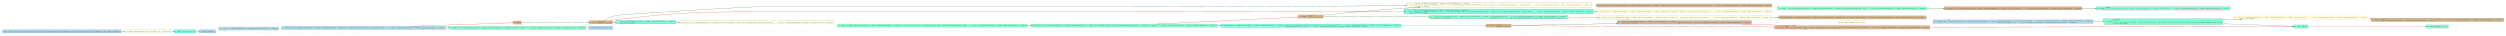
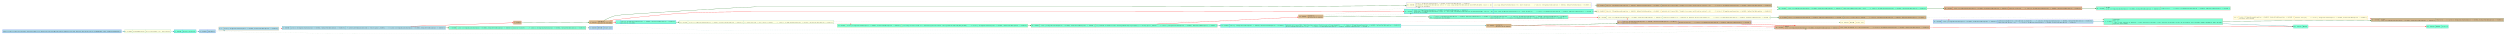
(1371, 11) -> (1371, 11)
(2232, 20) -> (2296, 21)
